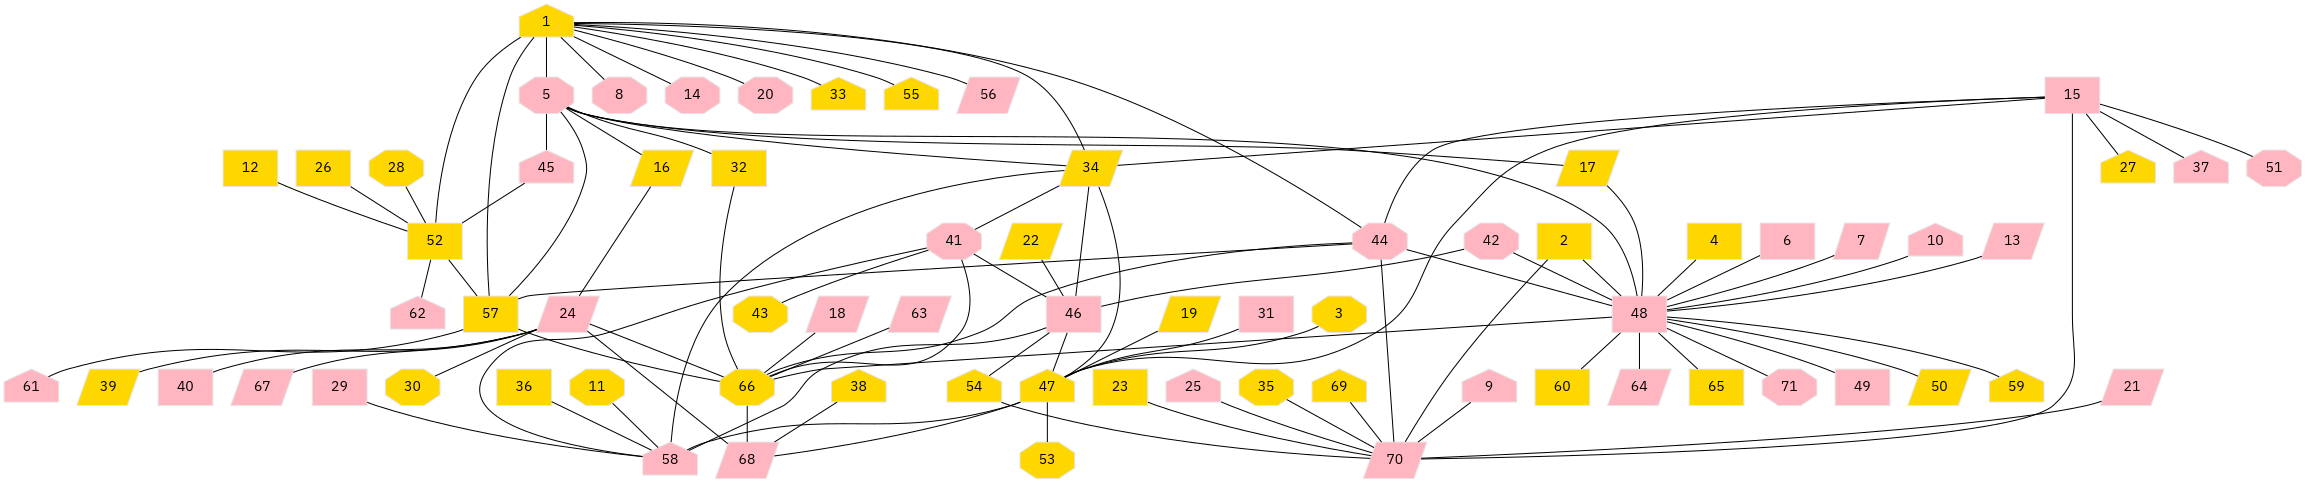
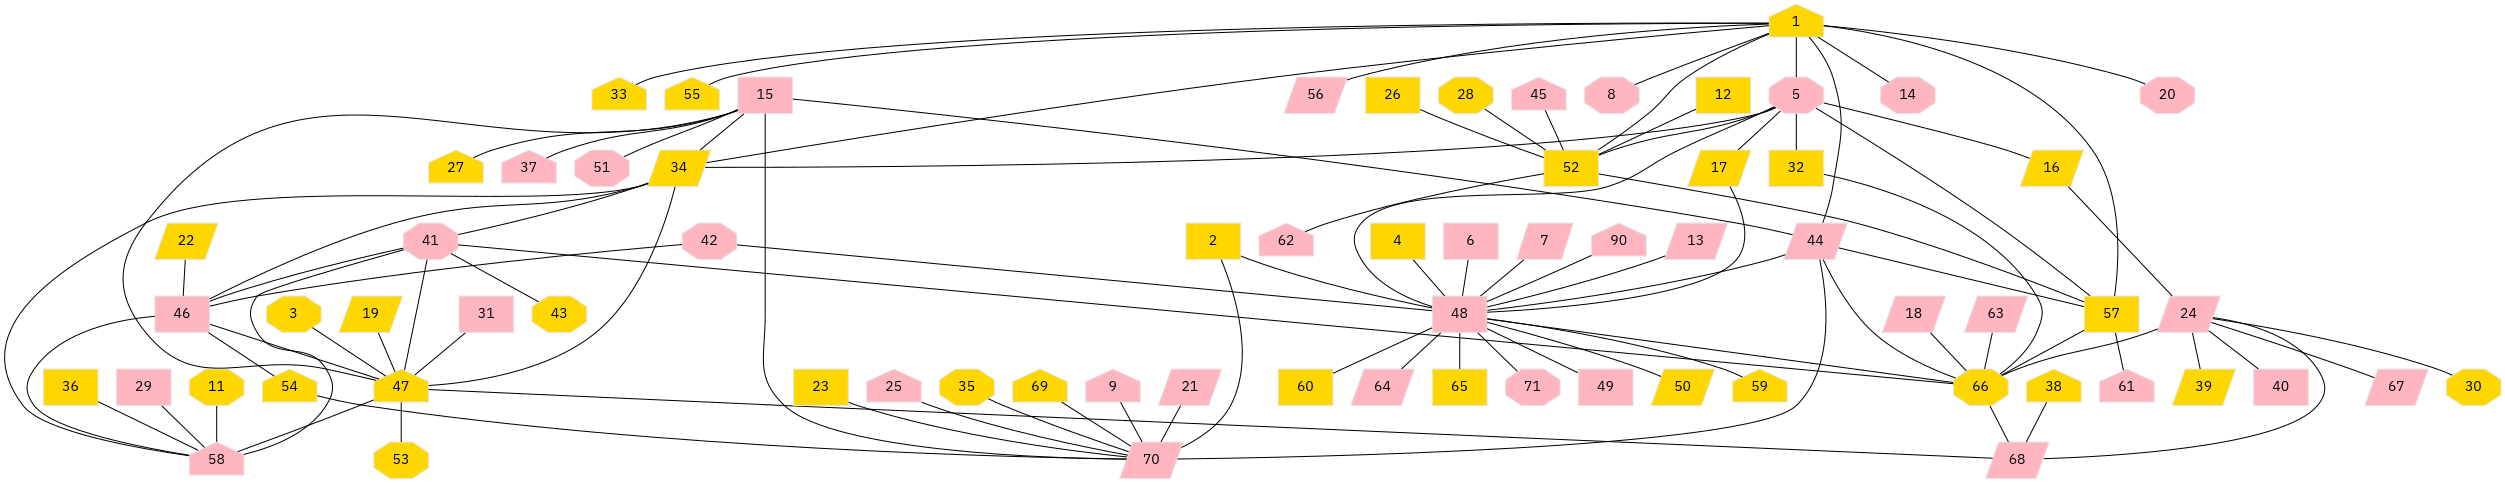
(546, 132) -> (1665, 136)
(1380, 241) -> (1816, 241)
(1936, 241) -> (1619, 241)
none -> (416, 315)
